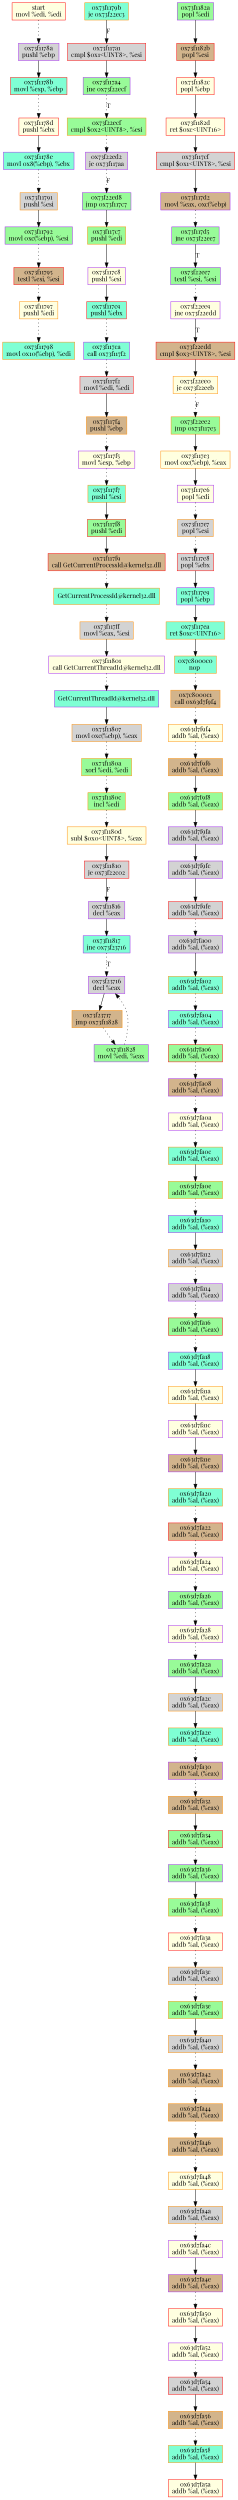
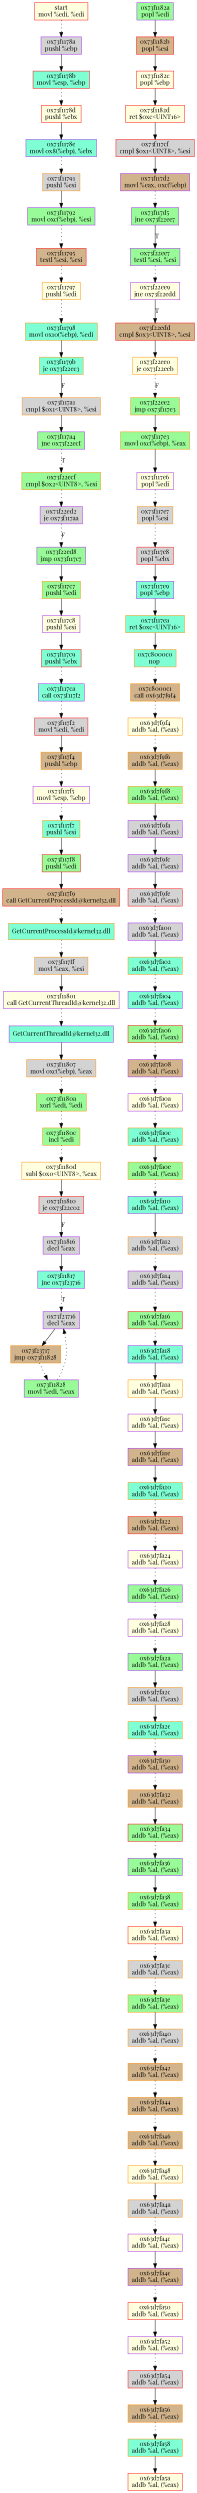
(107, 52) -> (61, 406)
none -> (61, 346)
(195, 460) -> (155, 441)
